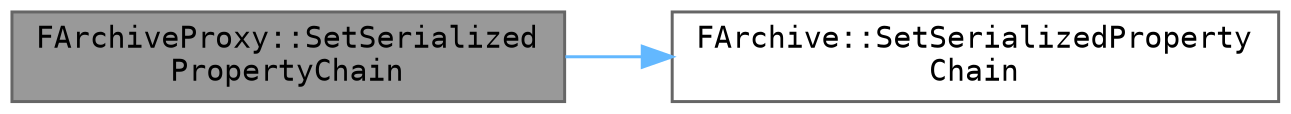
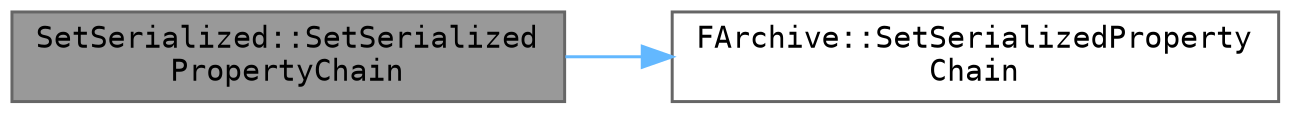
(288, 57) -> (288, 57)
